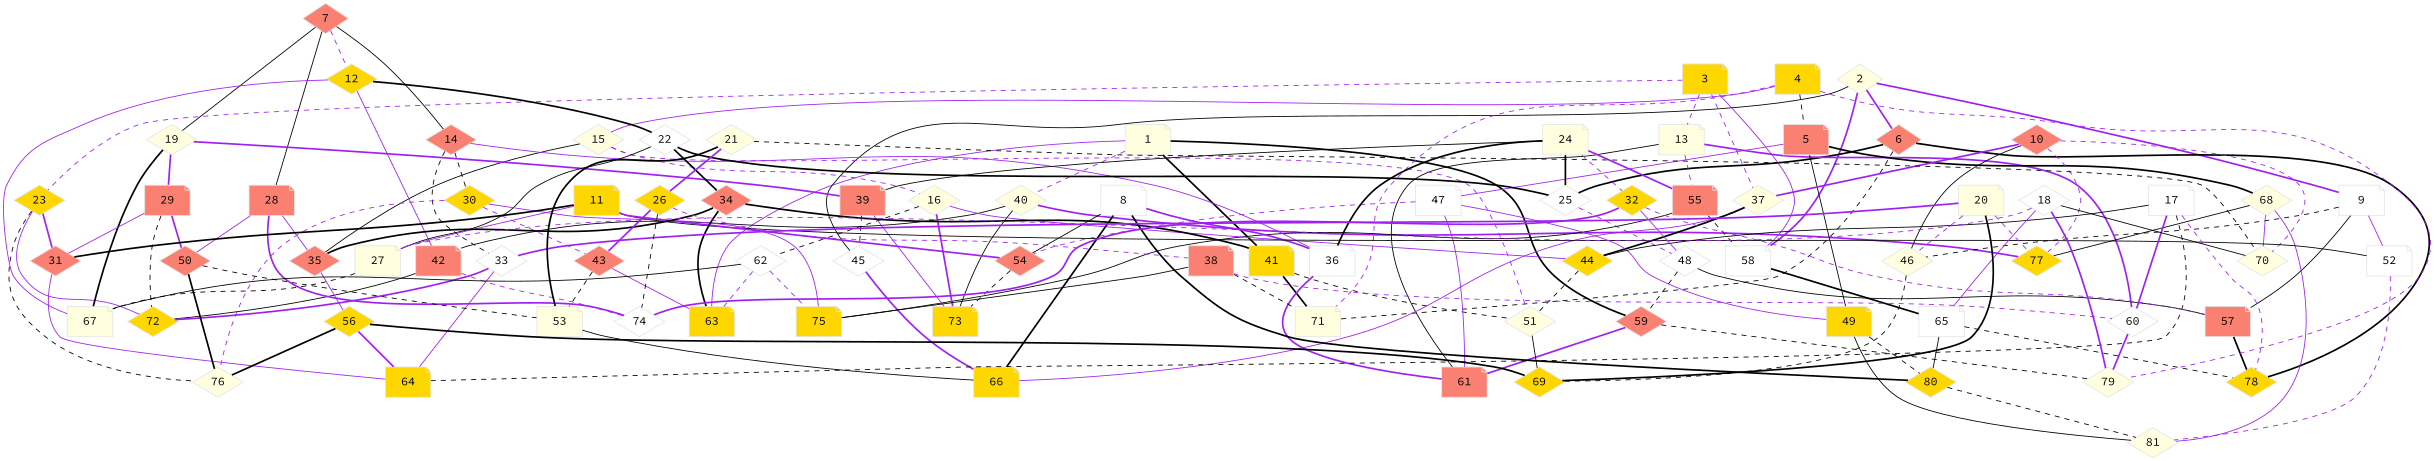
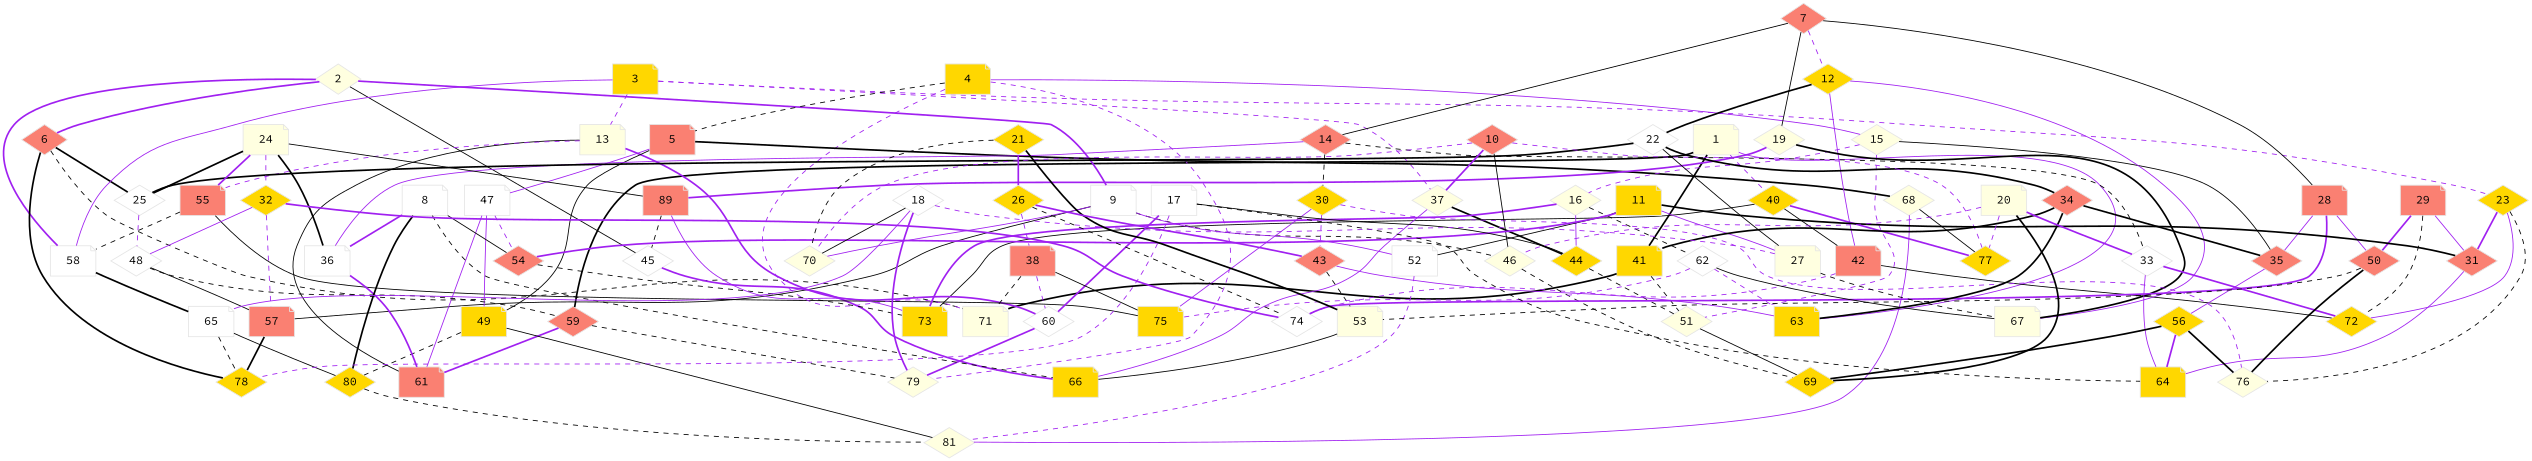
(731, 140) -> (1018, 140)
(170, 170) -> none
(863, 200) -> (666, 200)
(1021, 200) -> (1773, 200)
(2264, 231) -> (939, 235)
(1057, 295) -> (728, 324)
